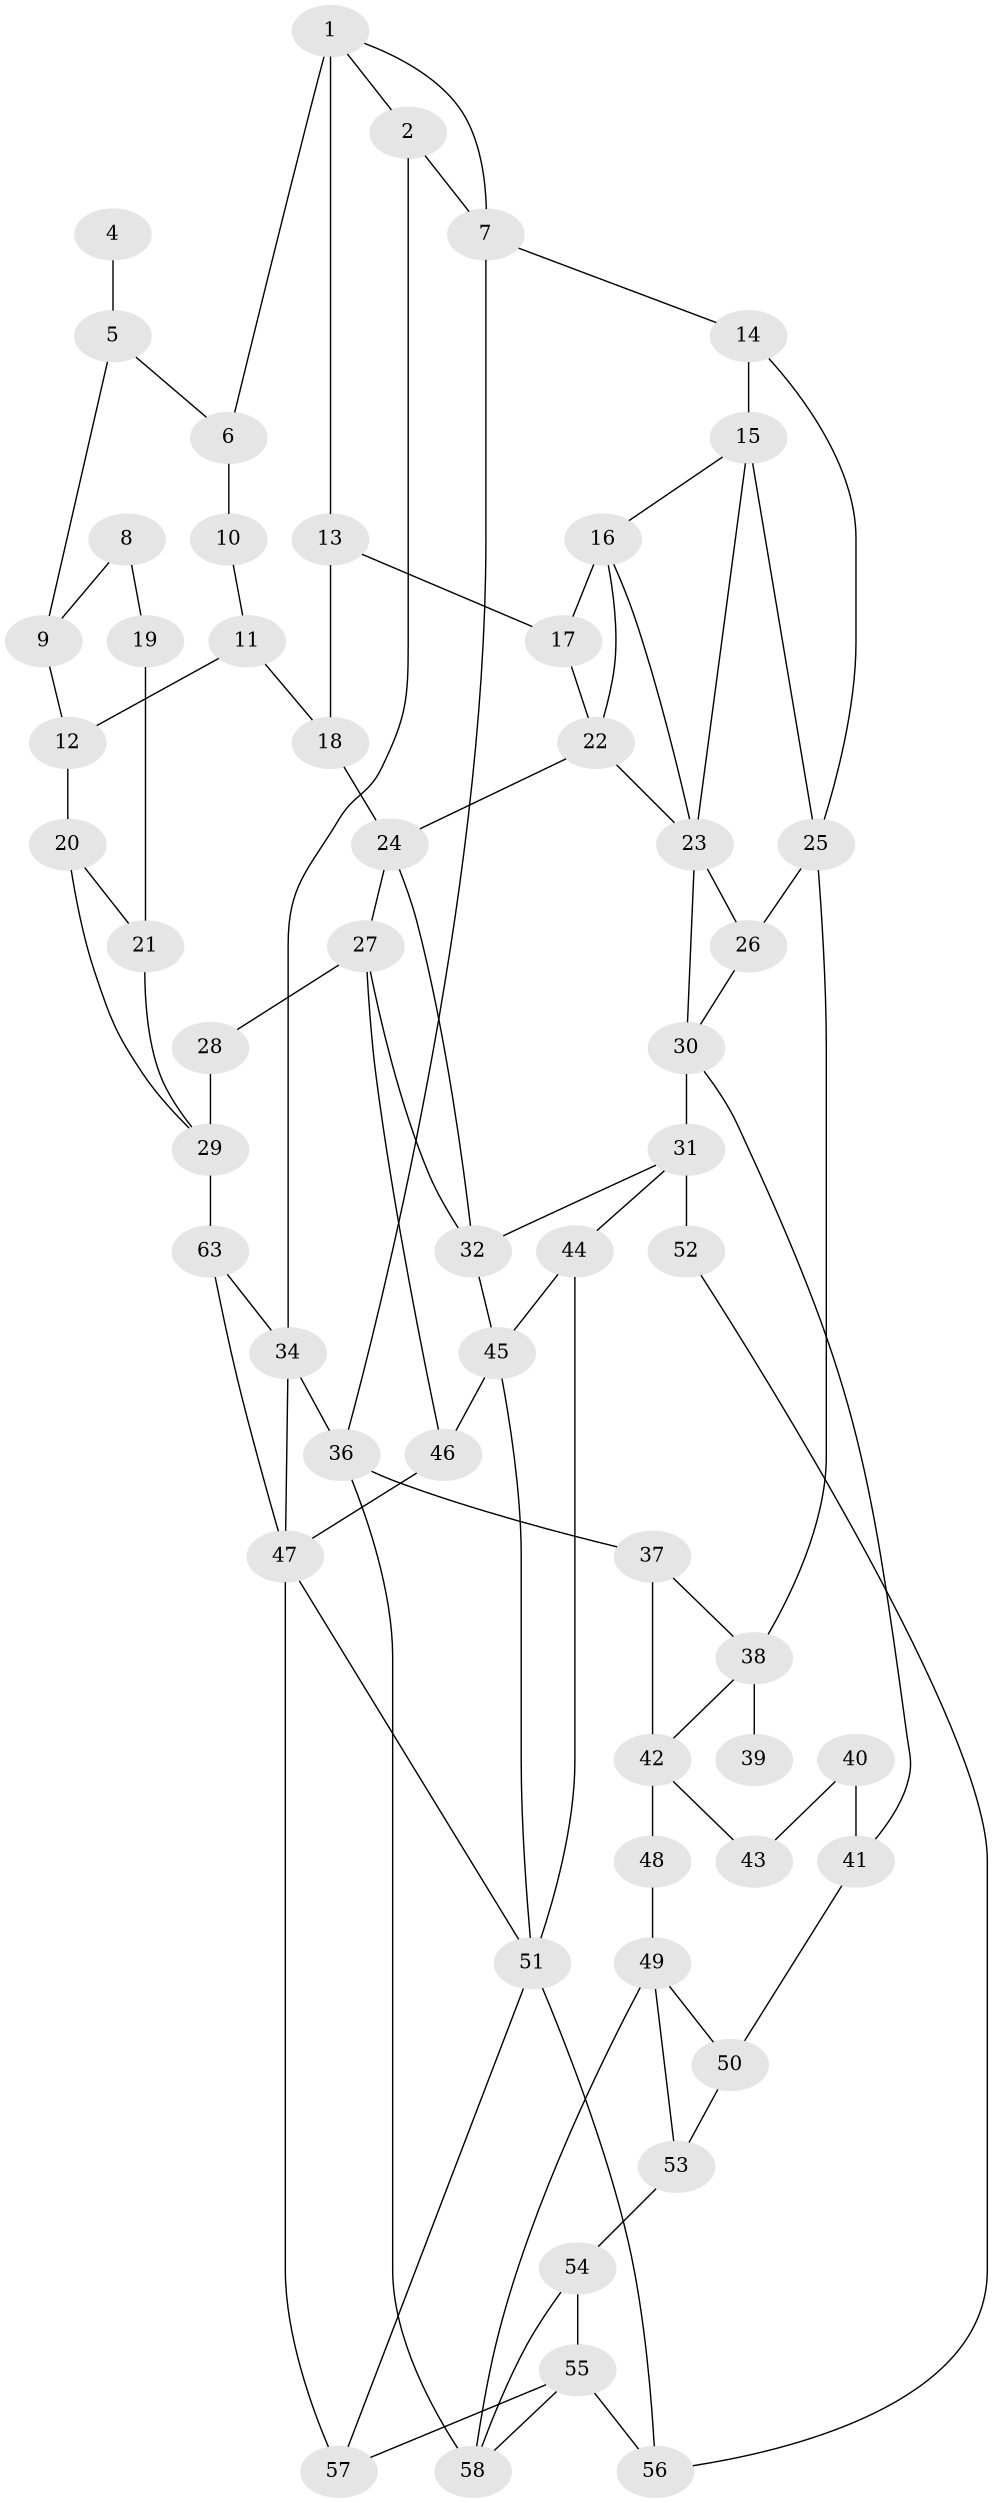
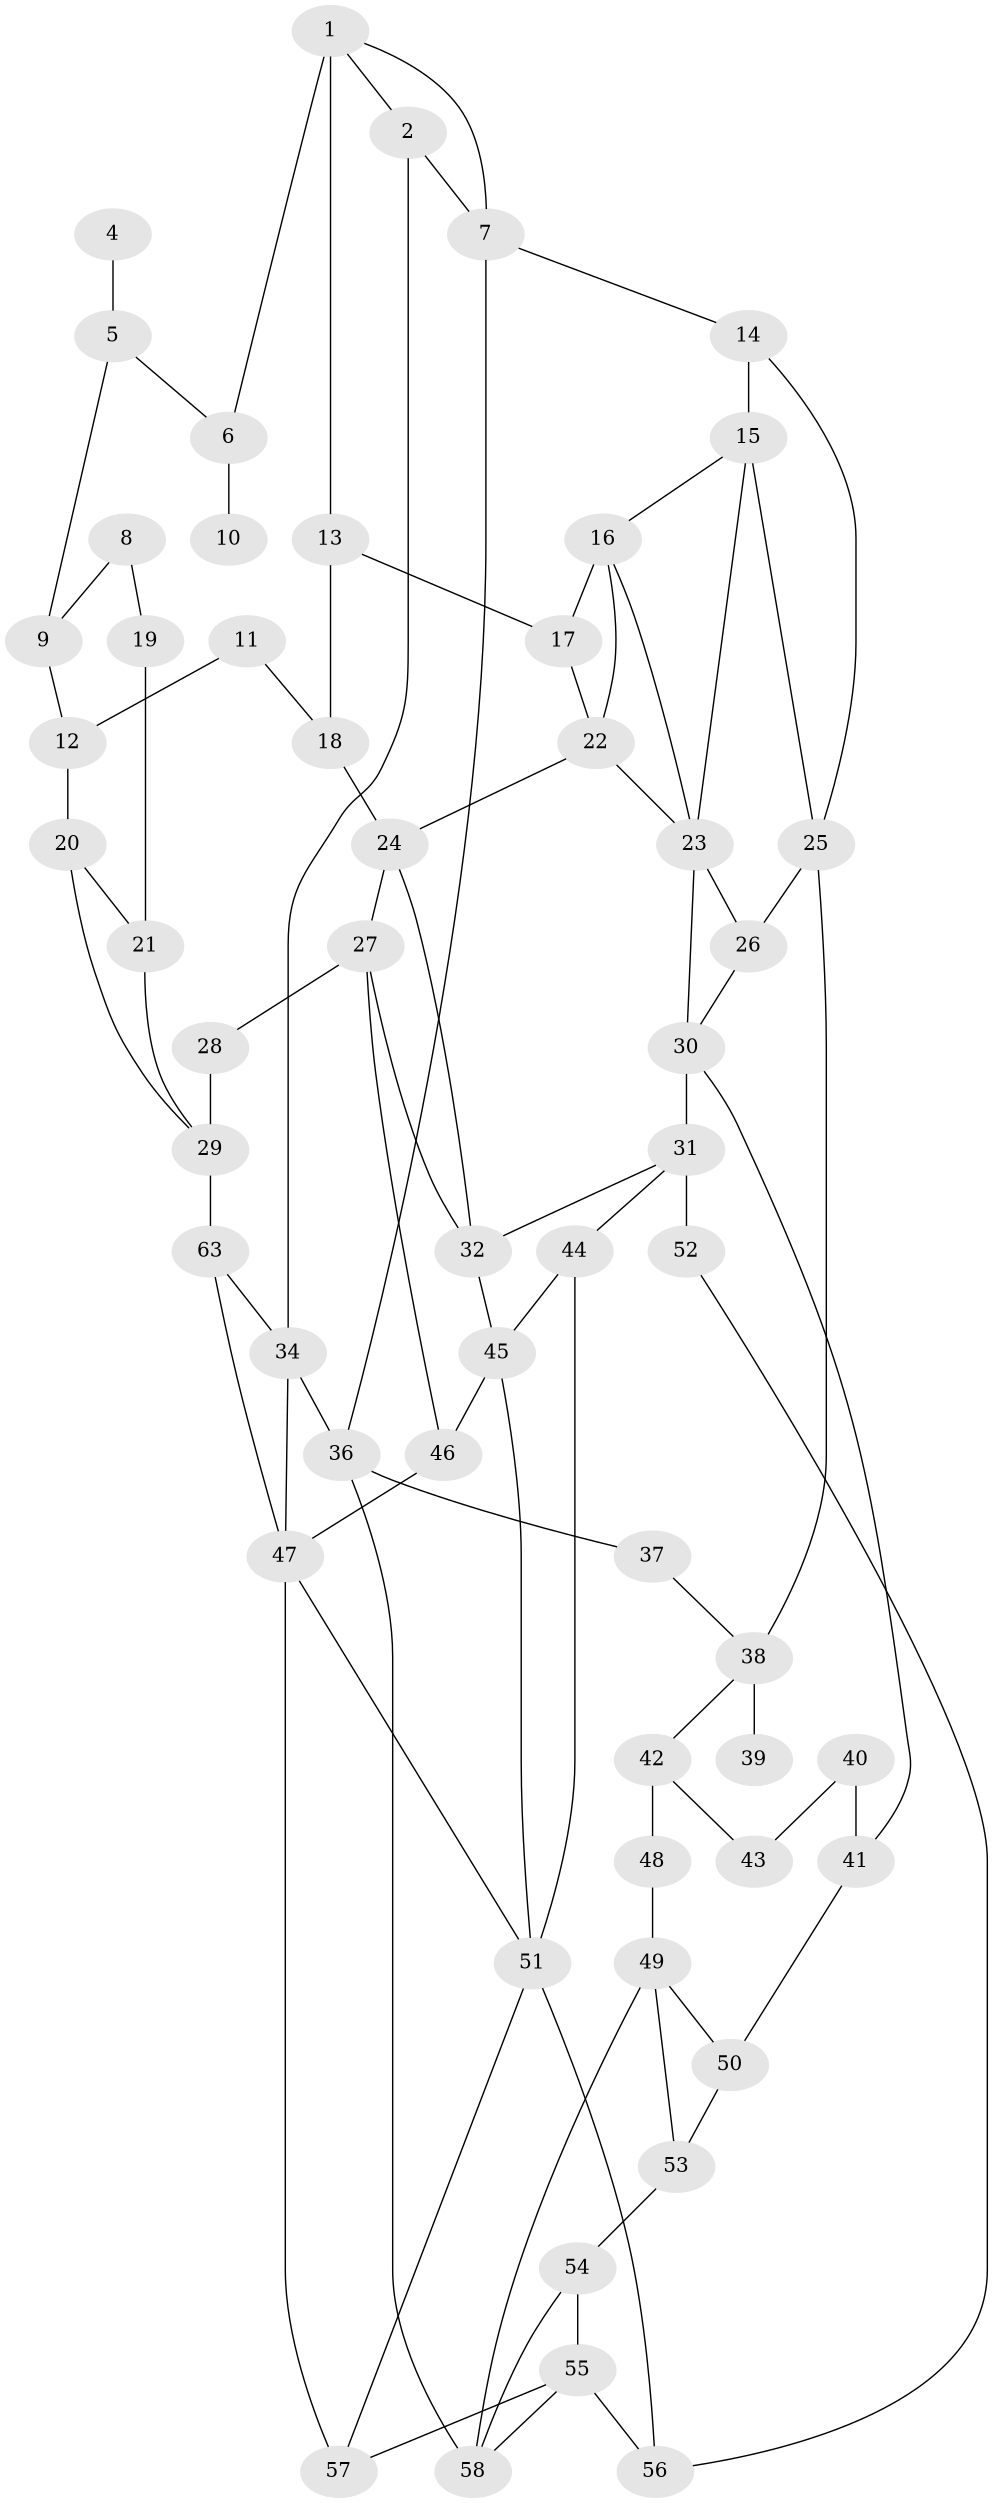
(238, 590) -> none
(653, 1658) -> none
